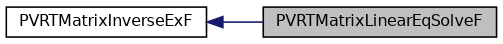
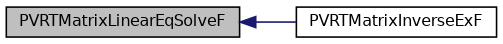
(243, 22) -> (276, 22)
